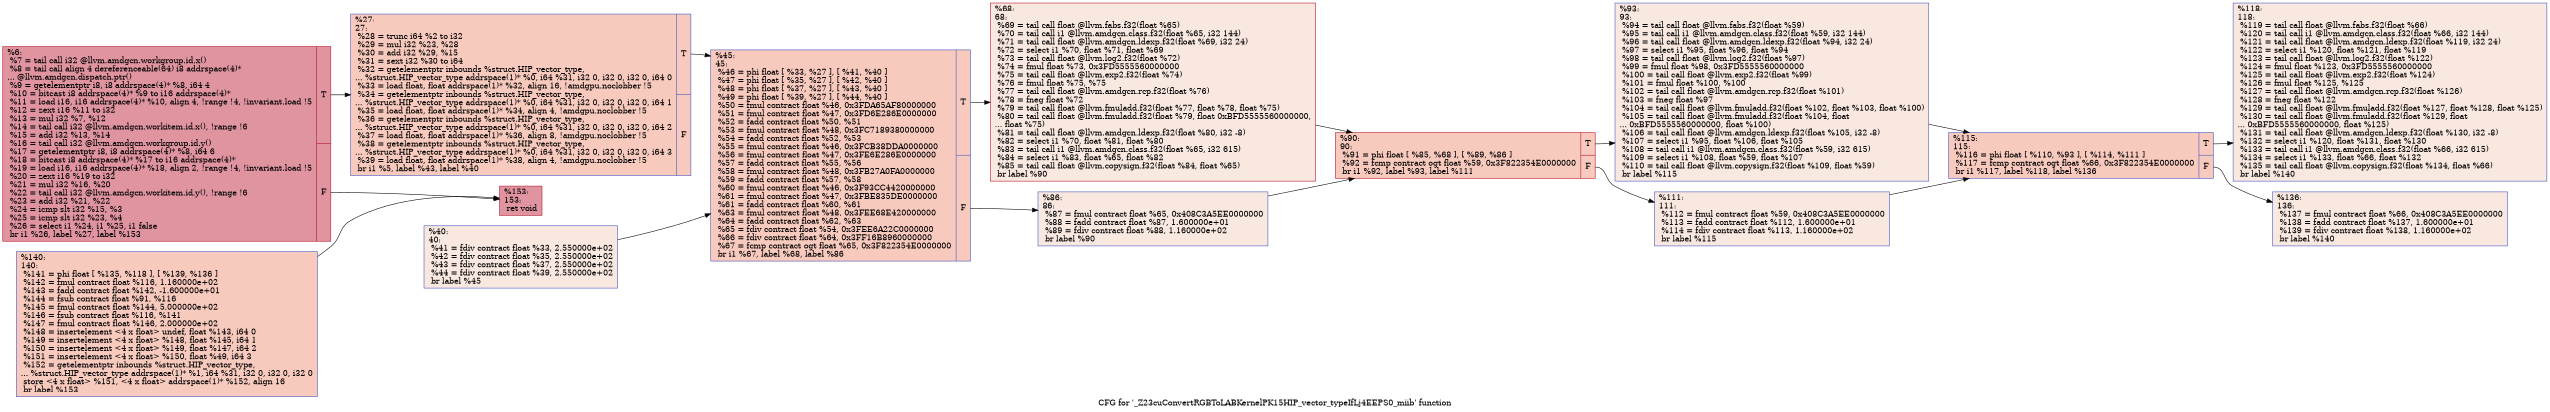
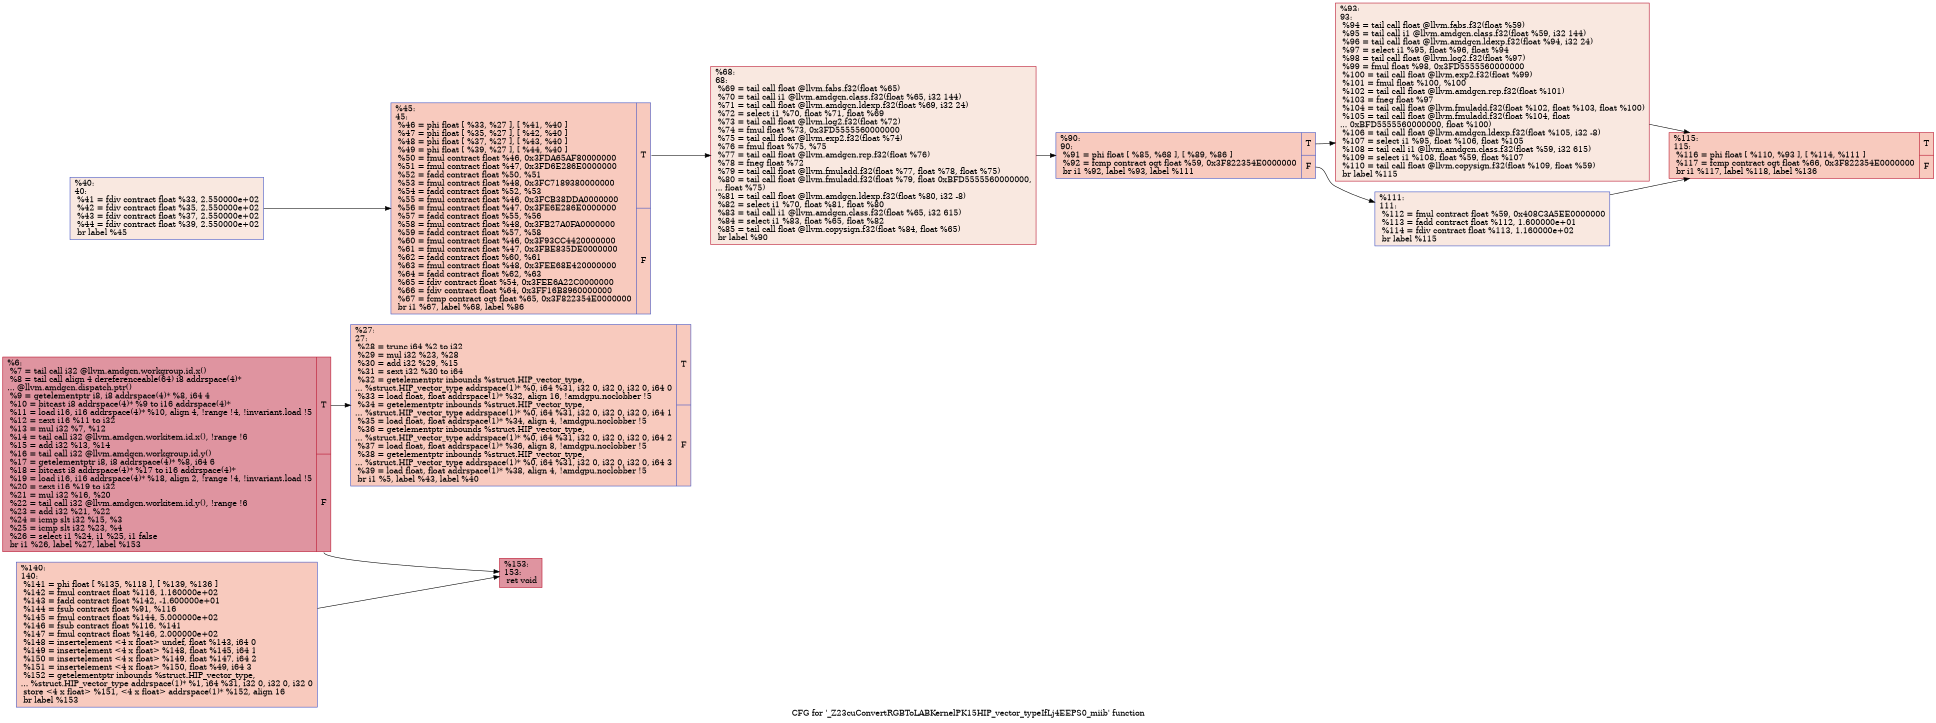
(698, 54) -> none
(1772, 92) -> (1492, 92)
(2390, 92) -> none
(1465, 155) -> (1186, 155)
(2081, 155) -> (1801, 155)
(788, 205) -> (468, 258)
(1153, 219) -> none
(2390, 219) -> none
